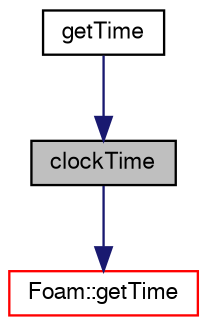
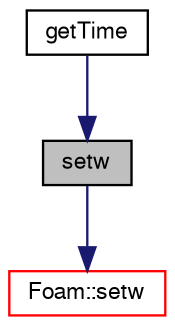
(104, 163) -> (87, 163)
(104, 293) -> (87, 293)
